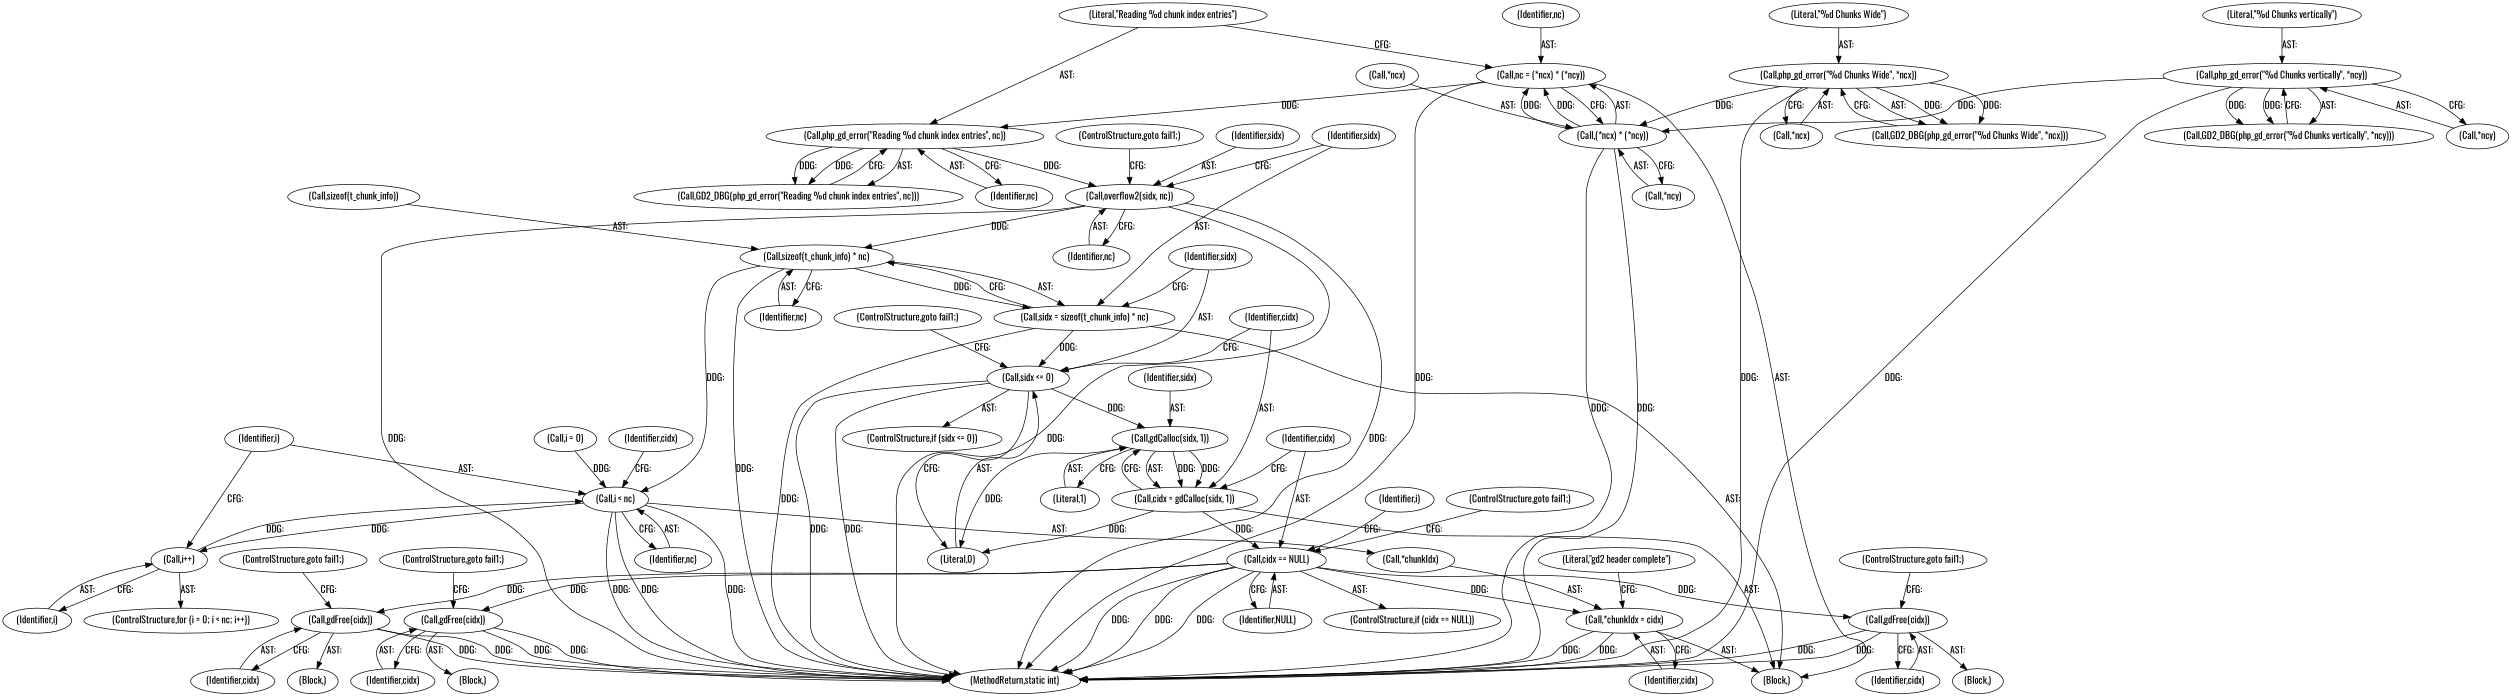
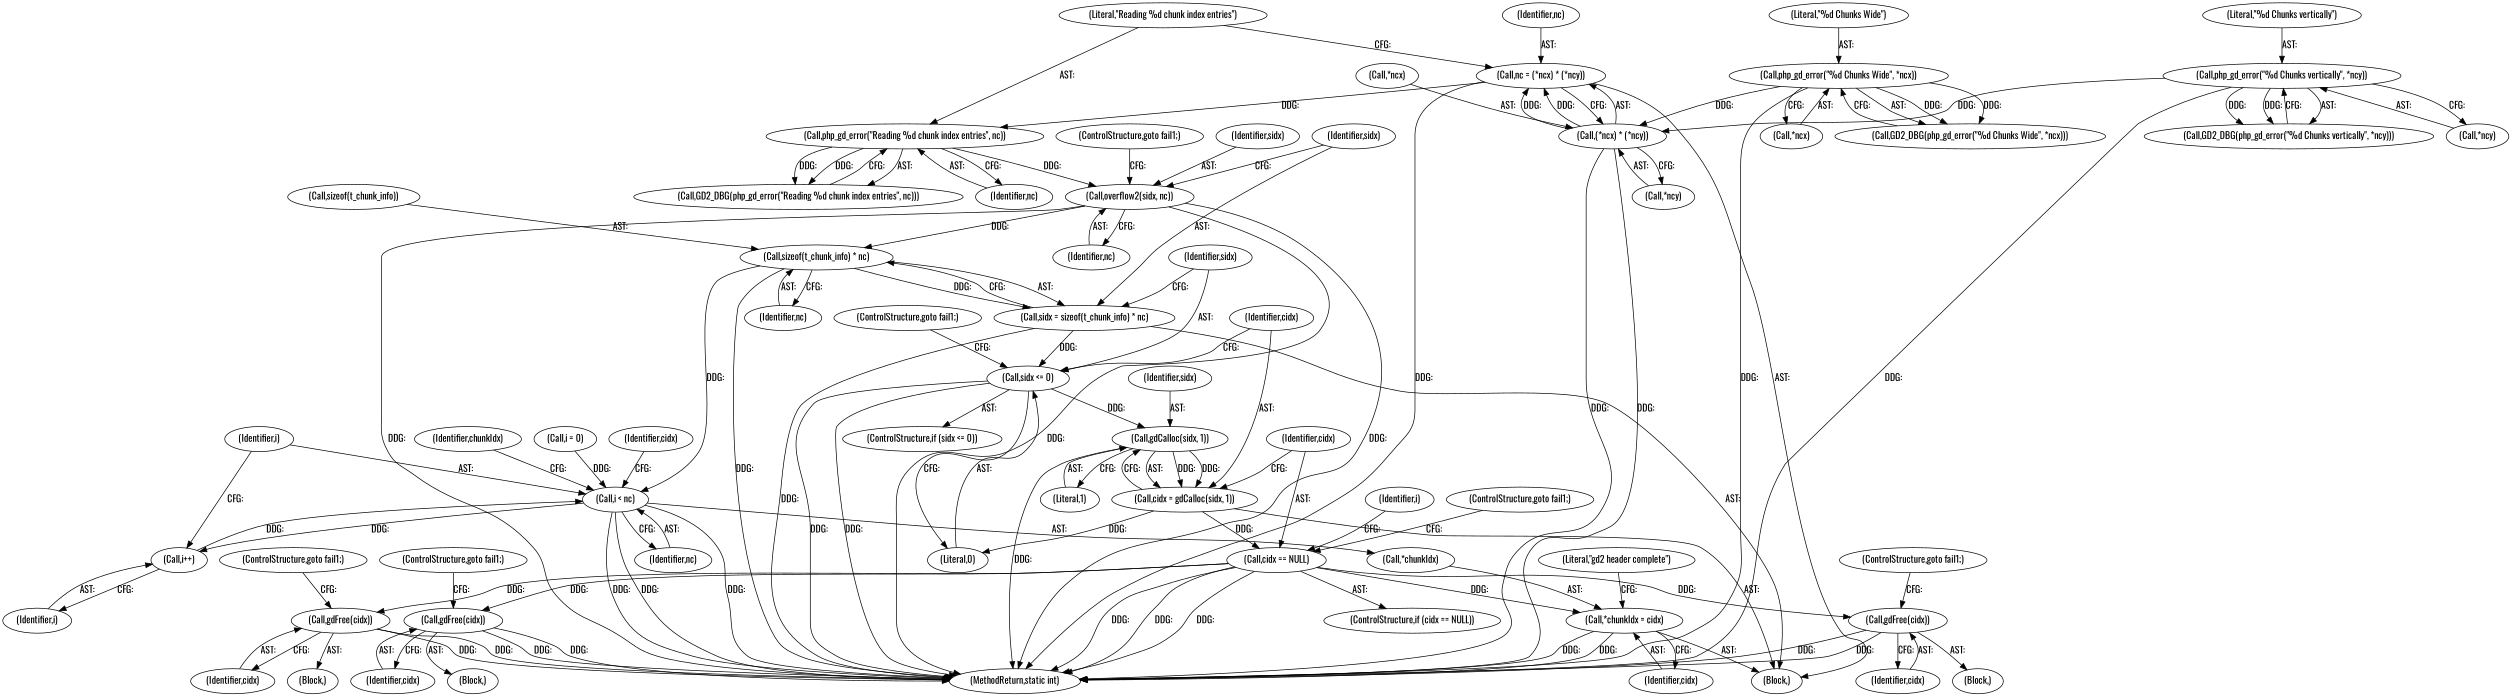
none -> (468, 439)
(1023, 459) -> (1021, 522)
(181, 621) -> none
(1267, 621) -> none
